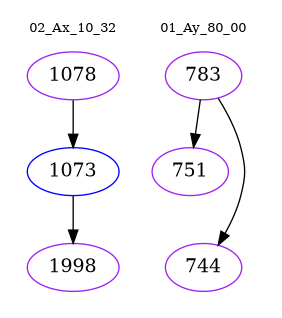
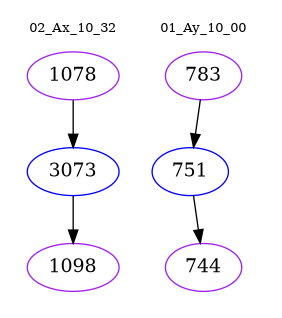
(204, 29) -> (204, 29)
(244, 165) -> (196, 213)
(73, 172) -> (73, 172)
(190, 172) -> (190, 172)
(73, 267) -> (73, 267)
